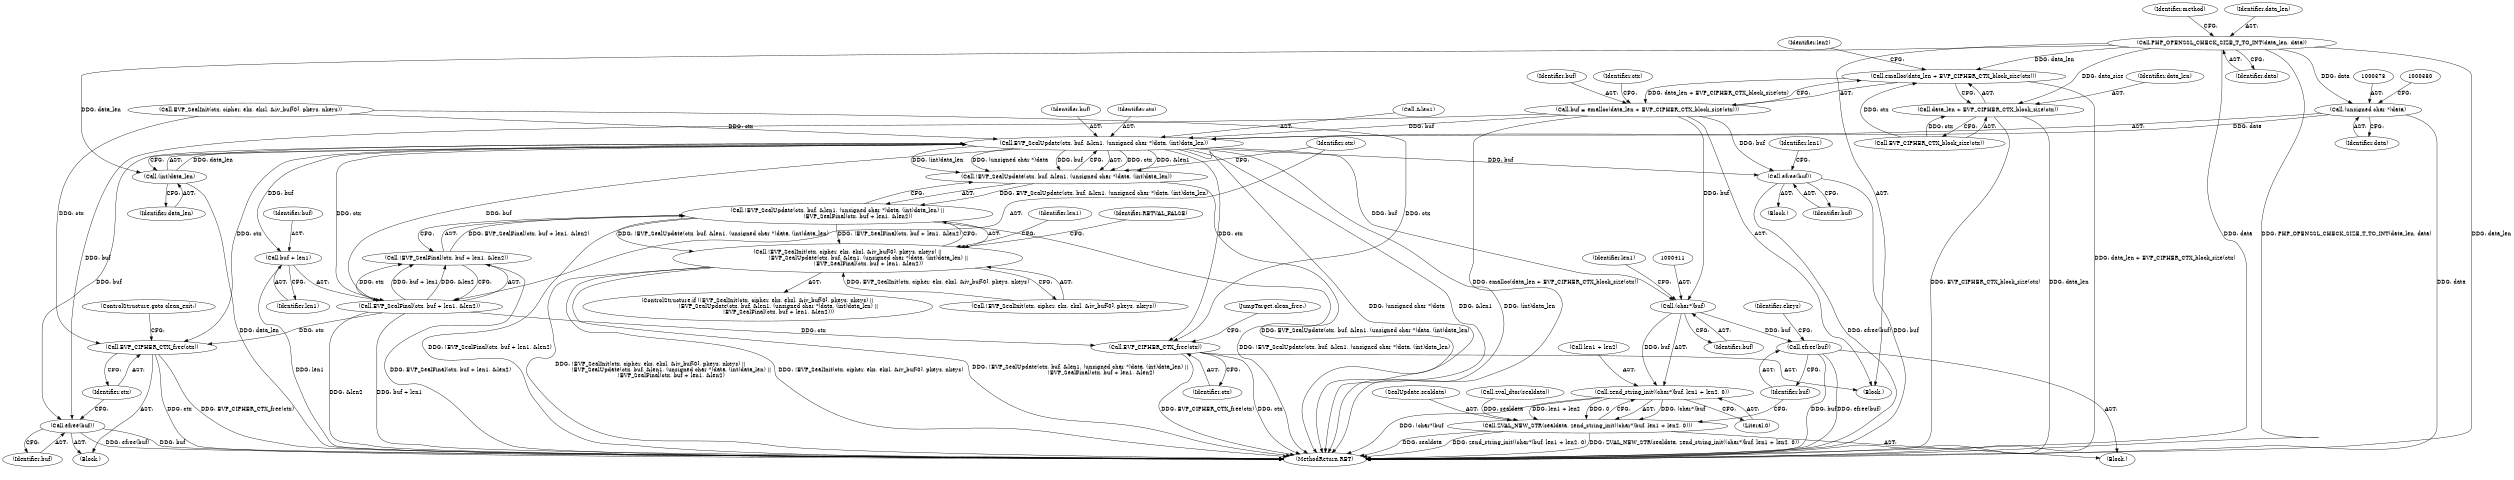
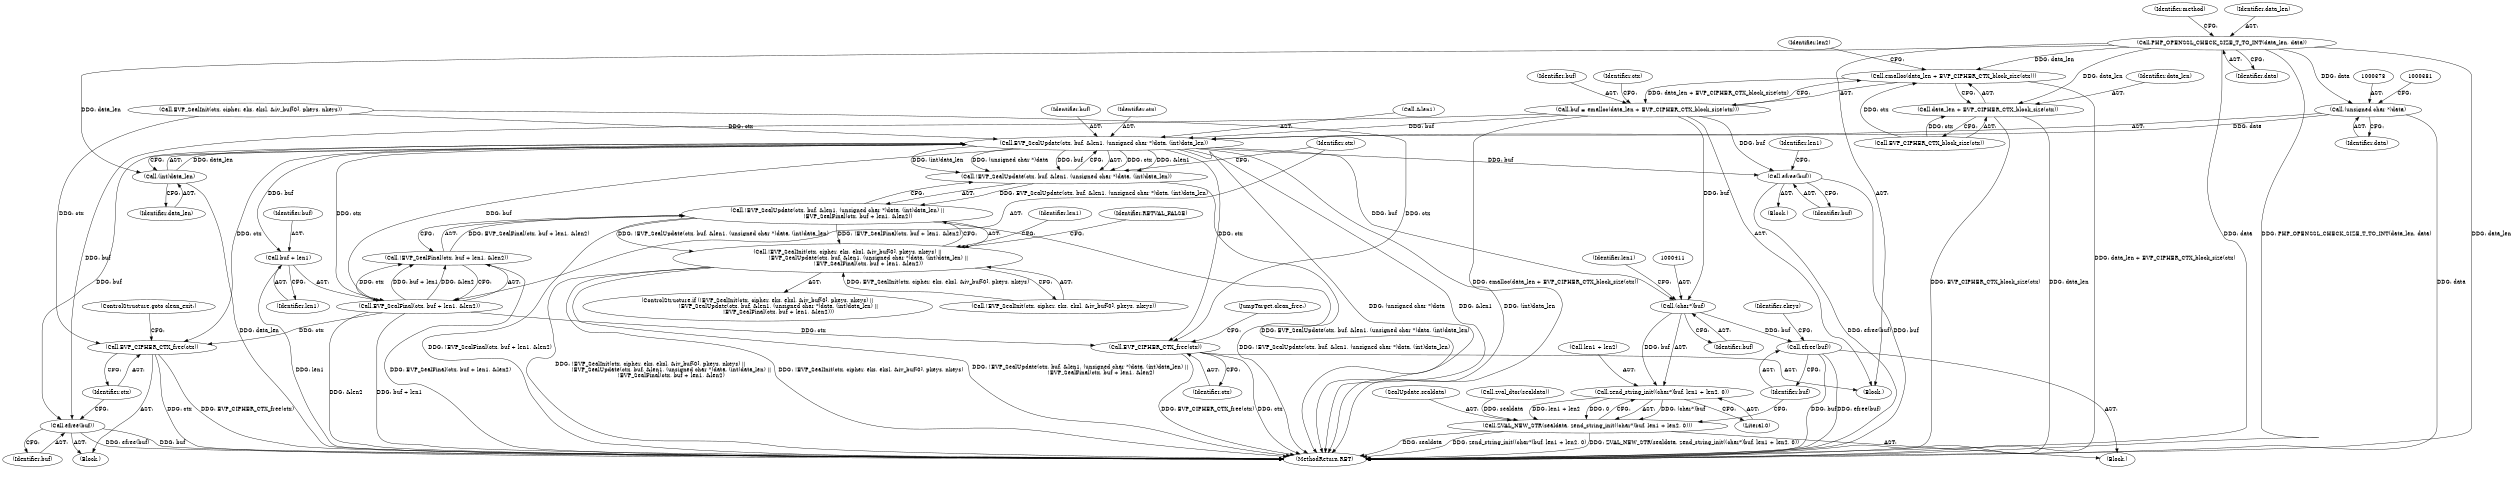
(2103, 77) -> (2103, 77)
(2420, 77) -> (2420, 77)
(1458, 414) -> none
